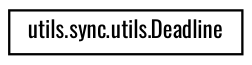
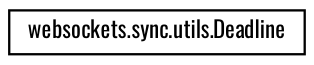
(126, 32) -> (157, 32)
